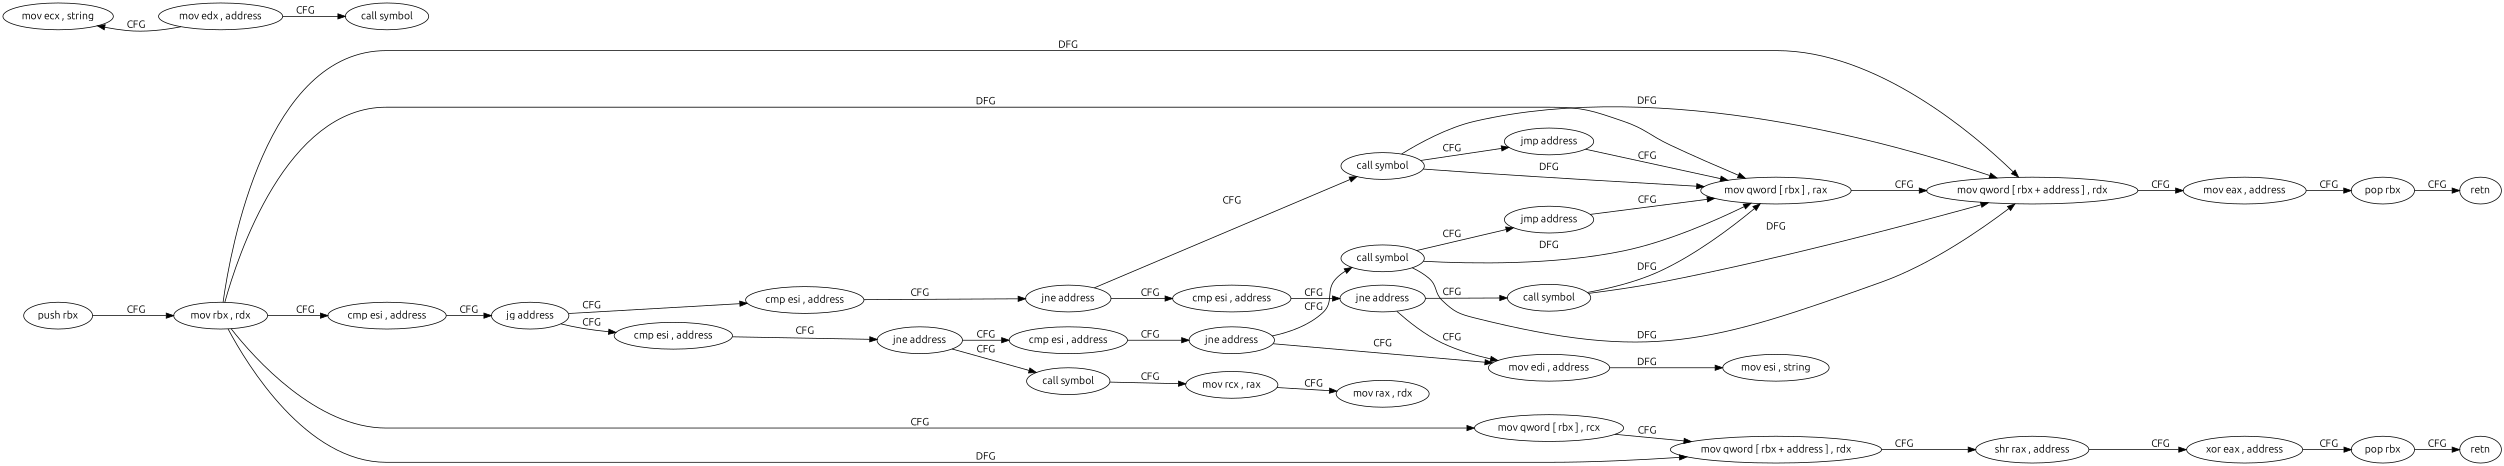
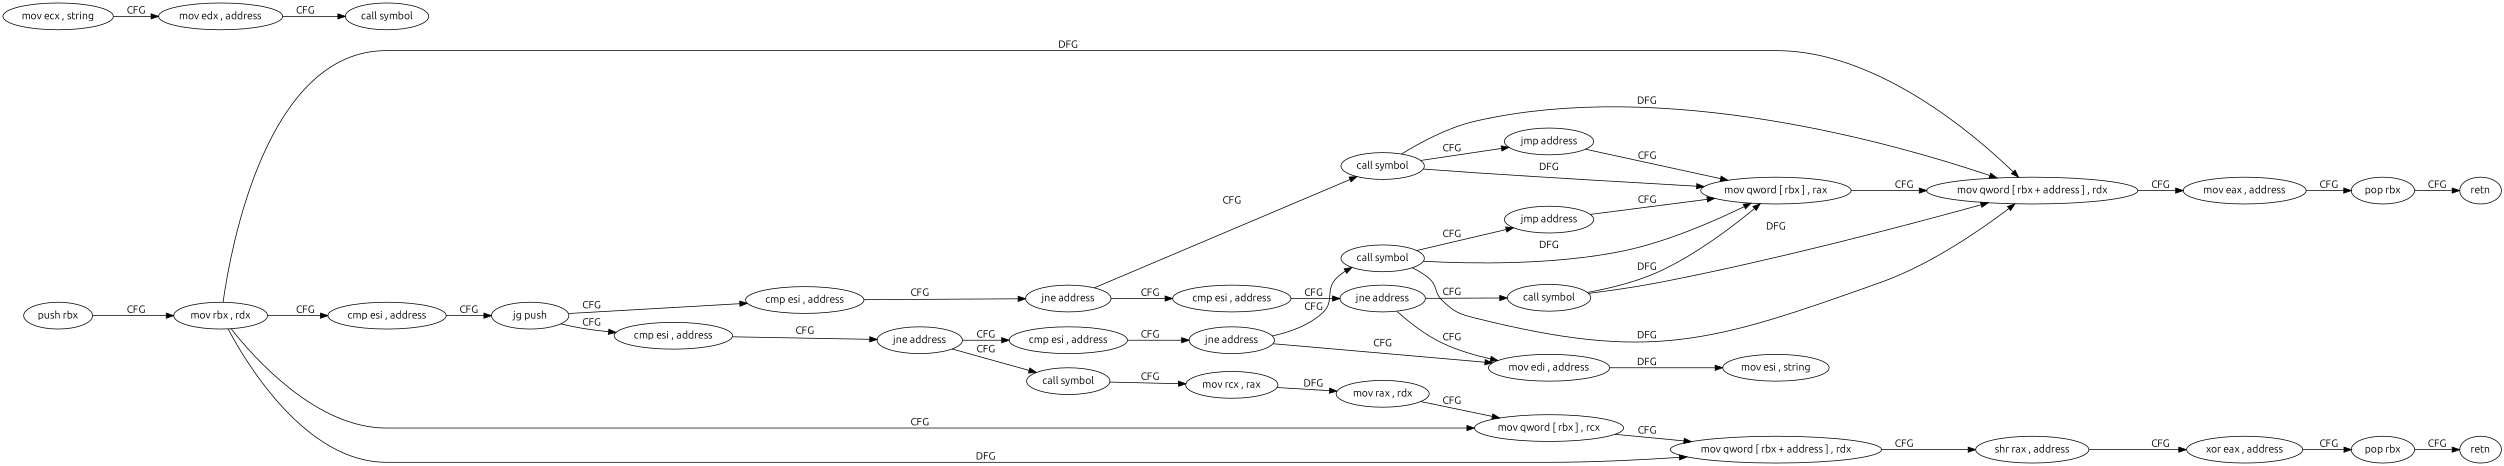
(143, 31) -> (132, 16)
(935, 107) -> none
(530, 316) -> (530, 316)
(1313, 384) -> (1313, 384)
none -> (1456, 409)
